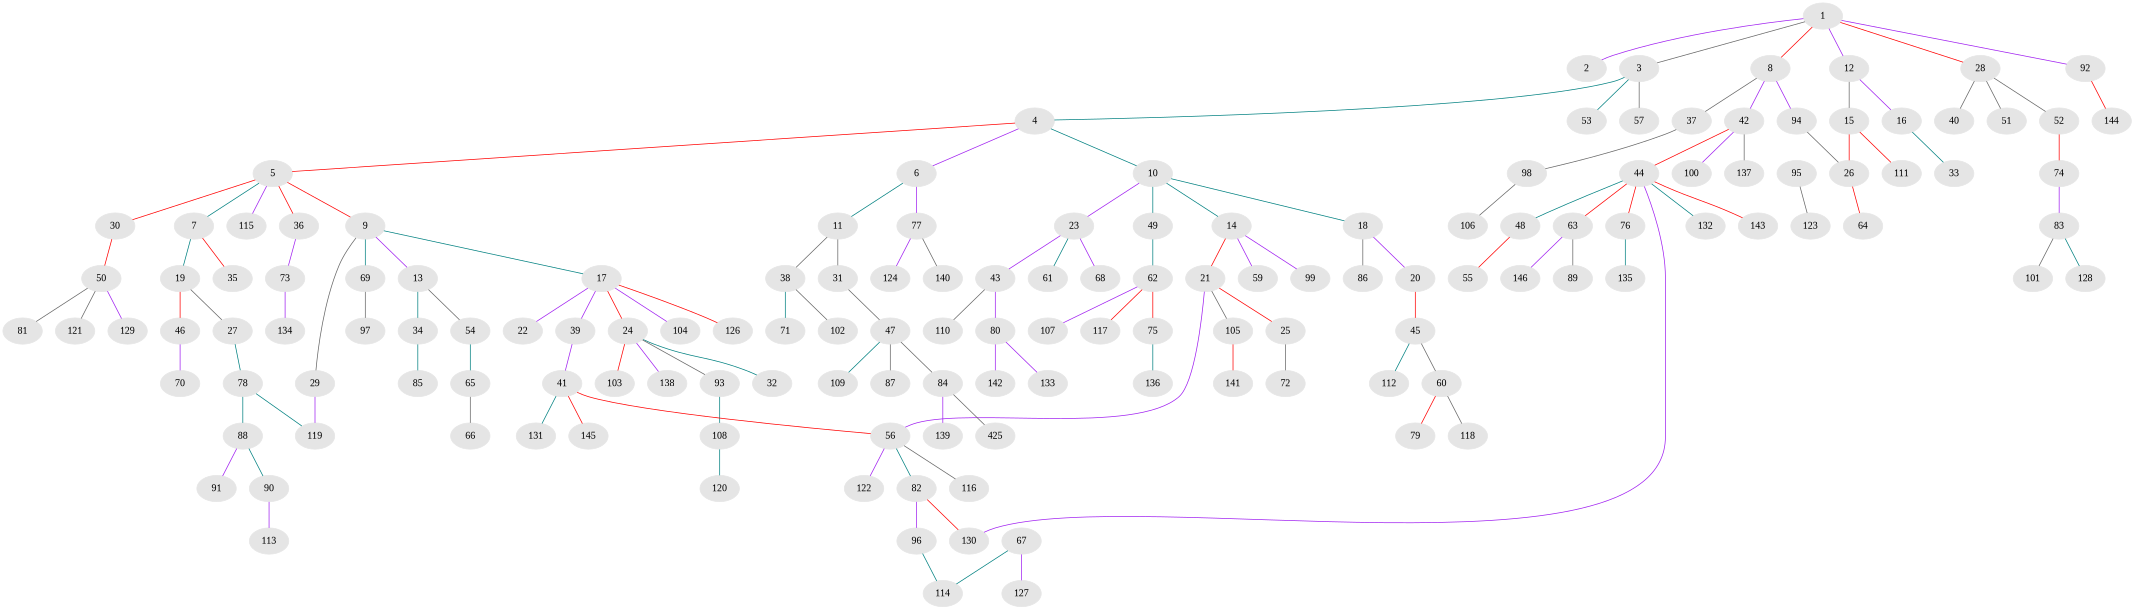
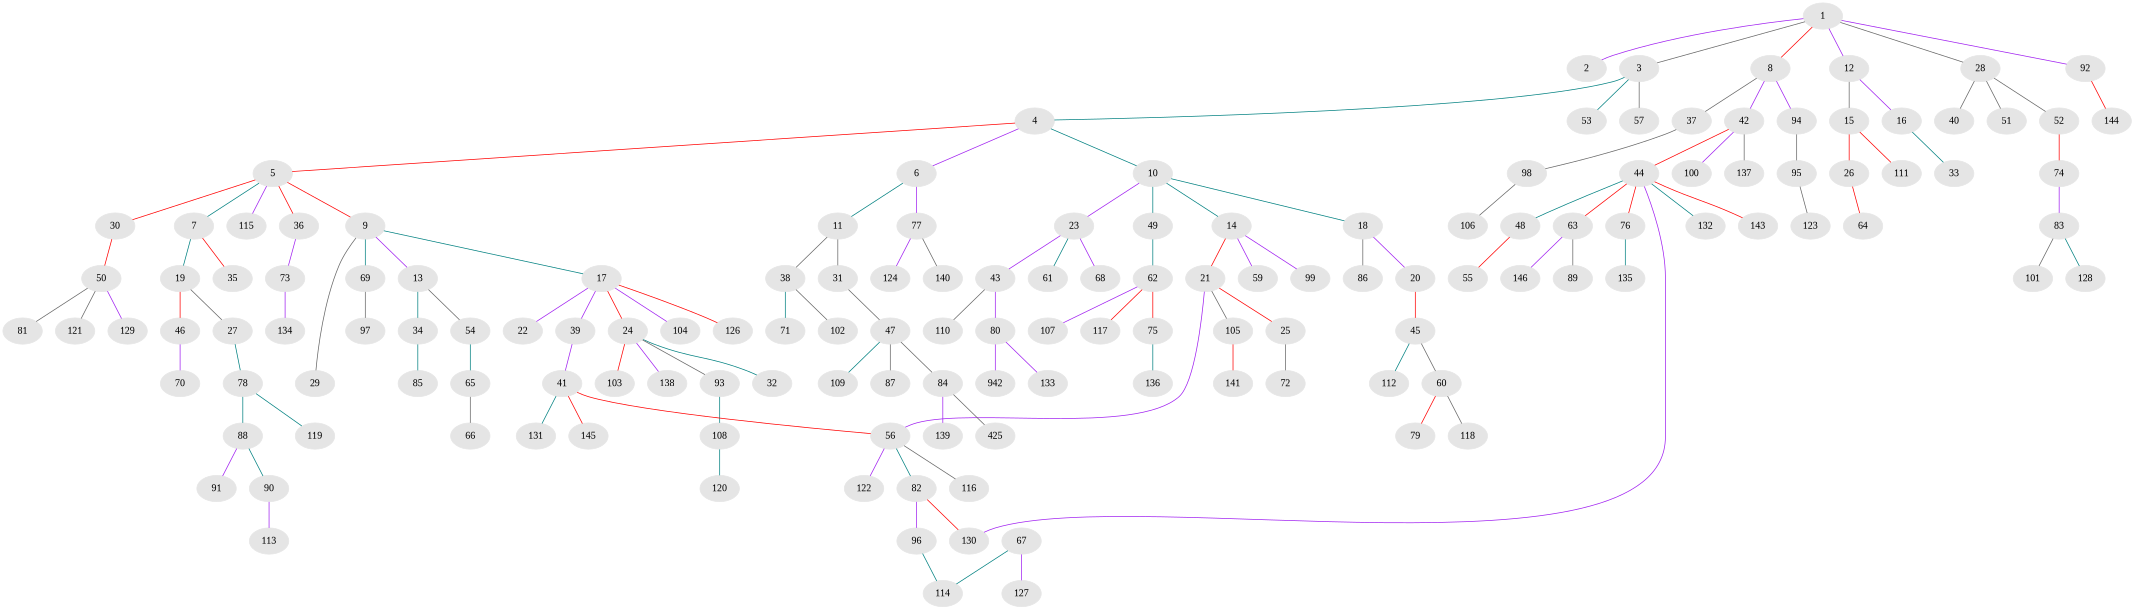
(1902, 42) -> (1902, 42)
(1823, 147) -> (1797, 147)
(995, 384) -> (995, 384)
(315, 410) -> none
